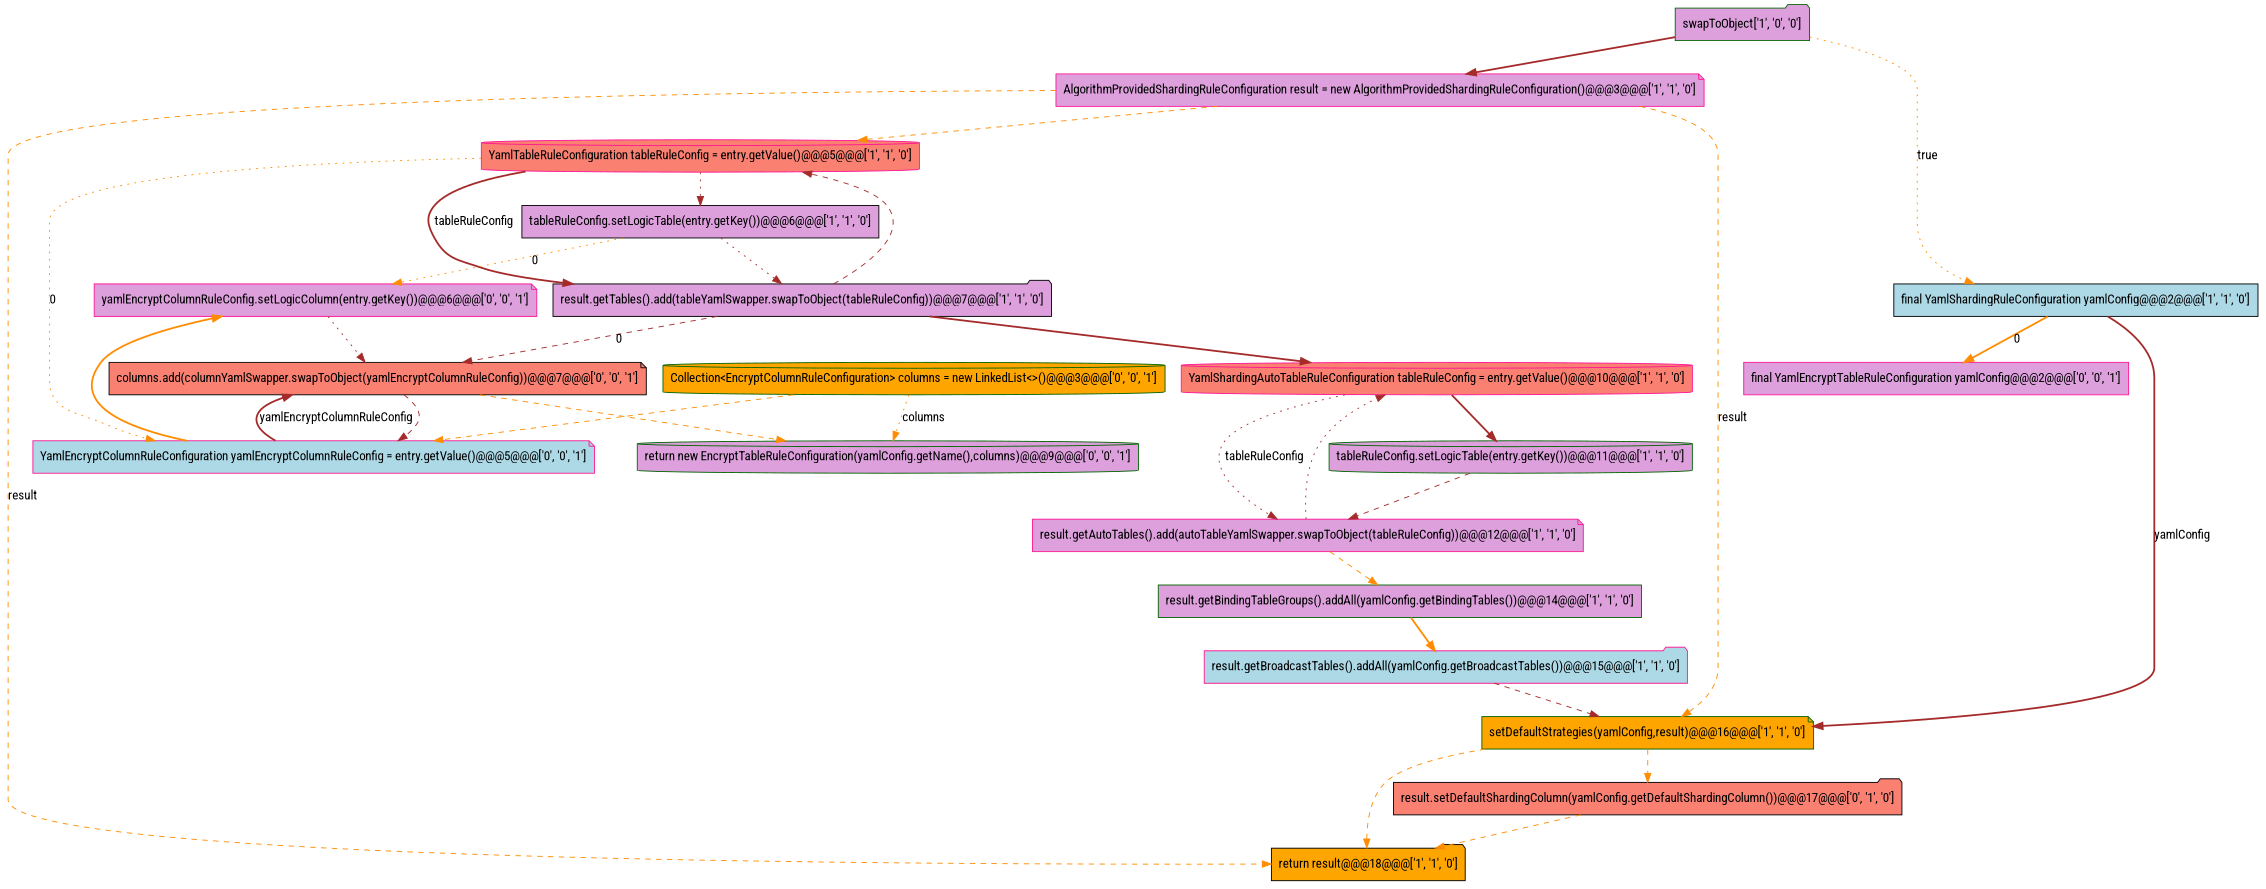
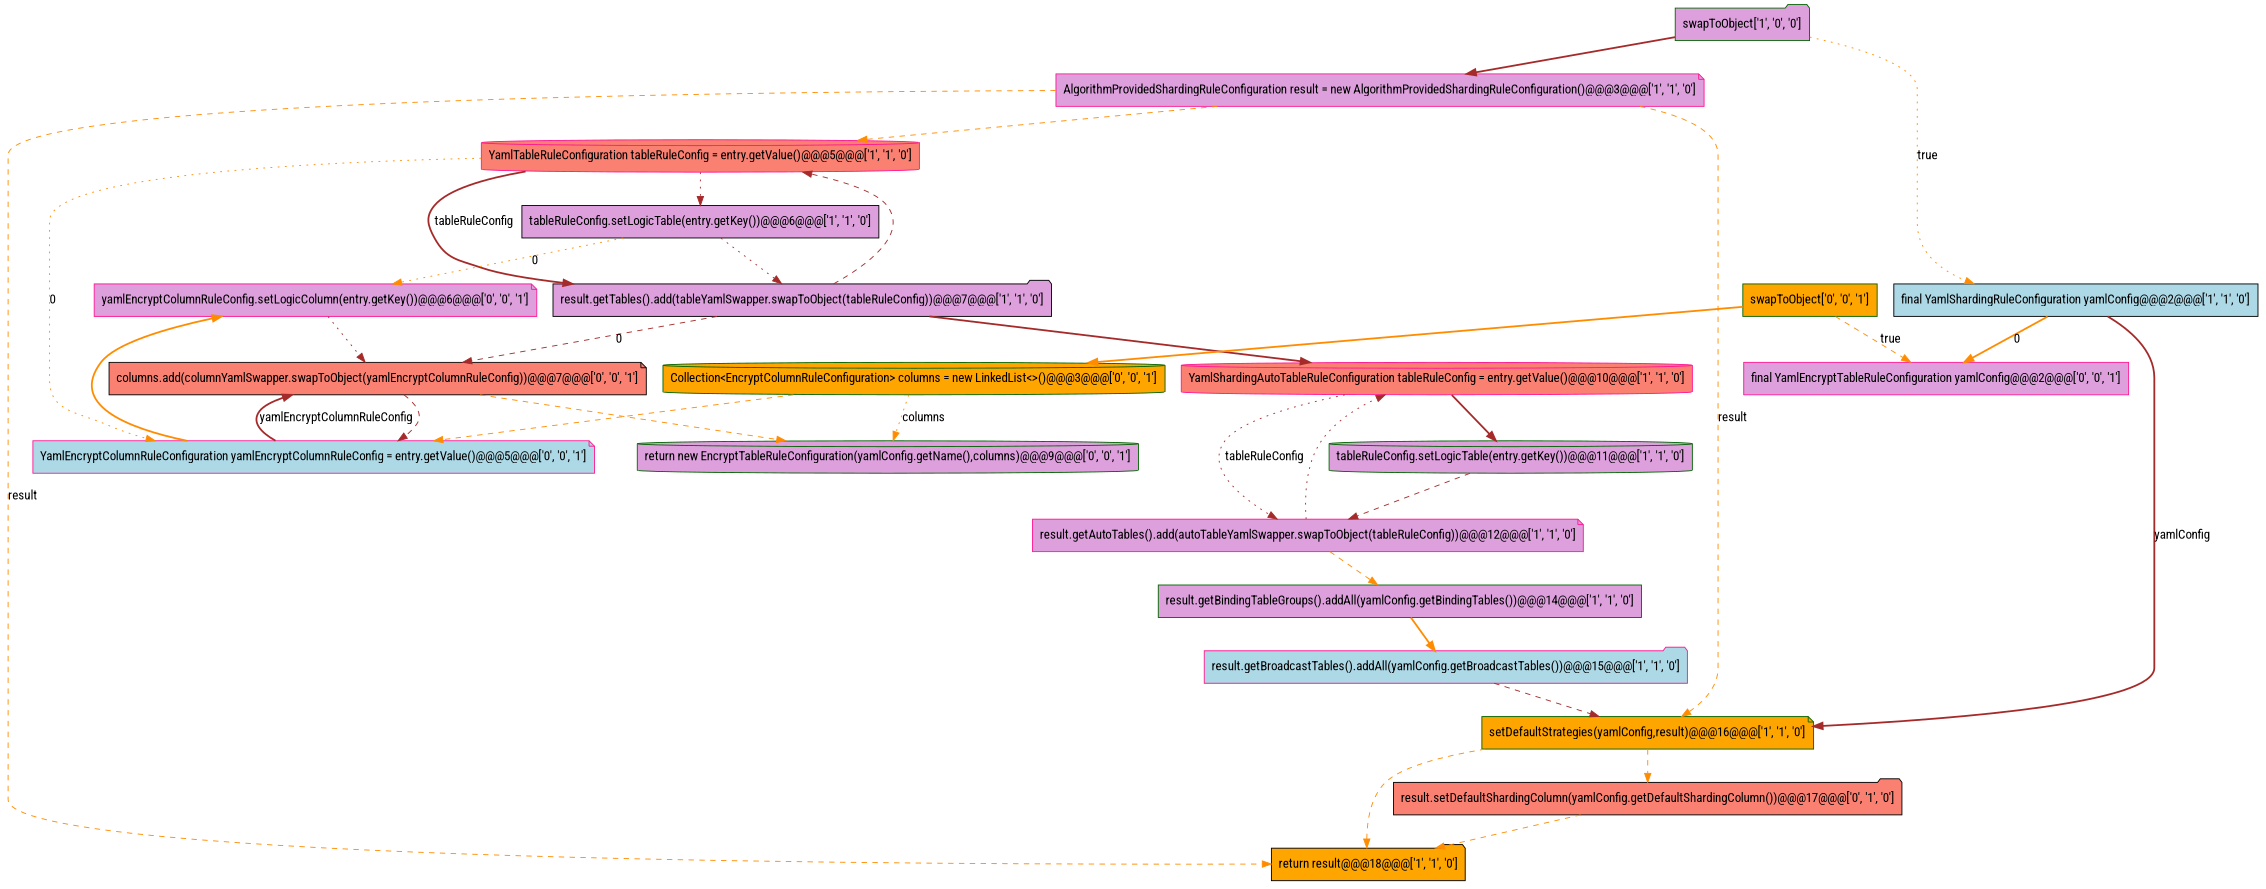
none -> (1810, 300)
